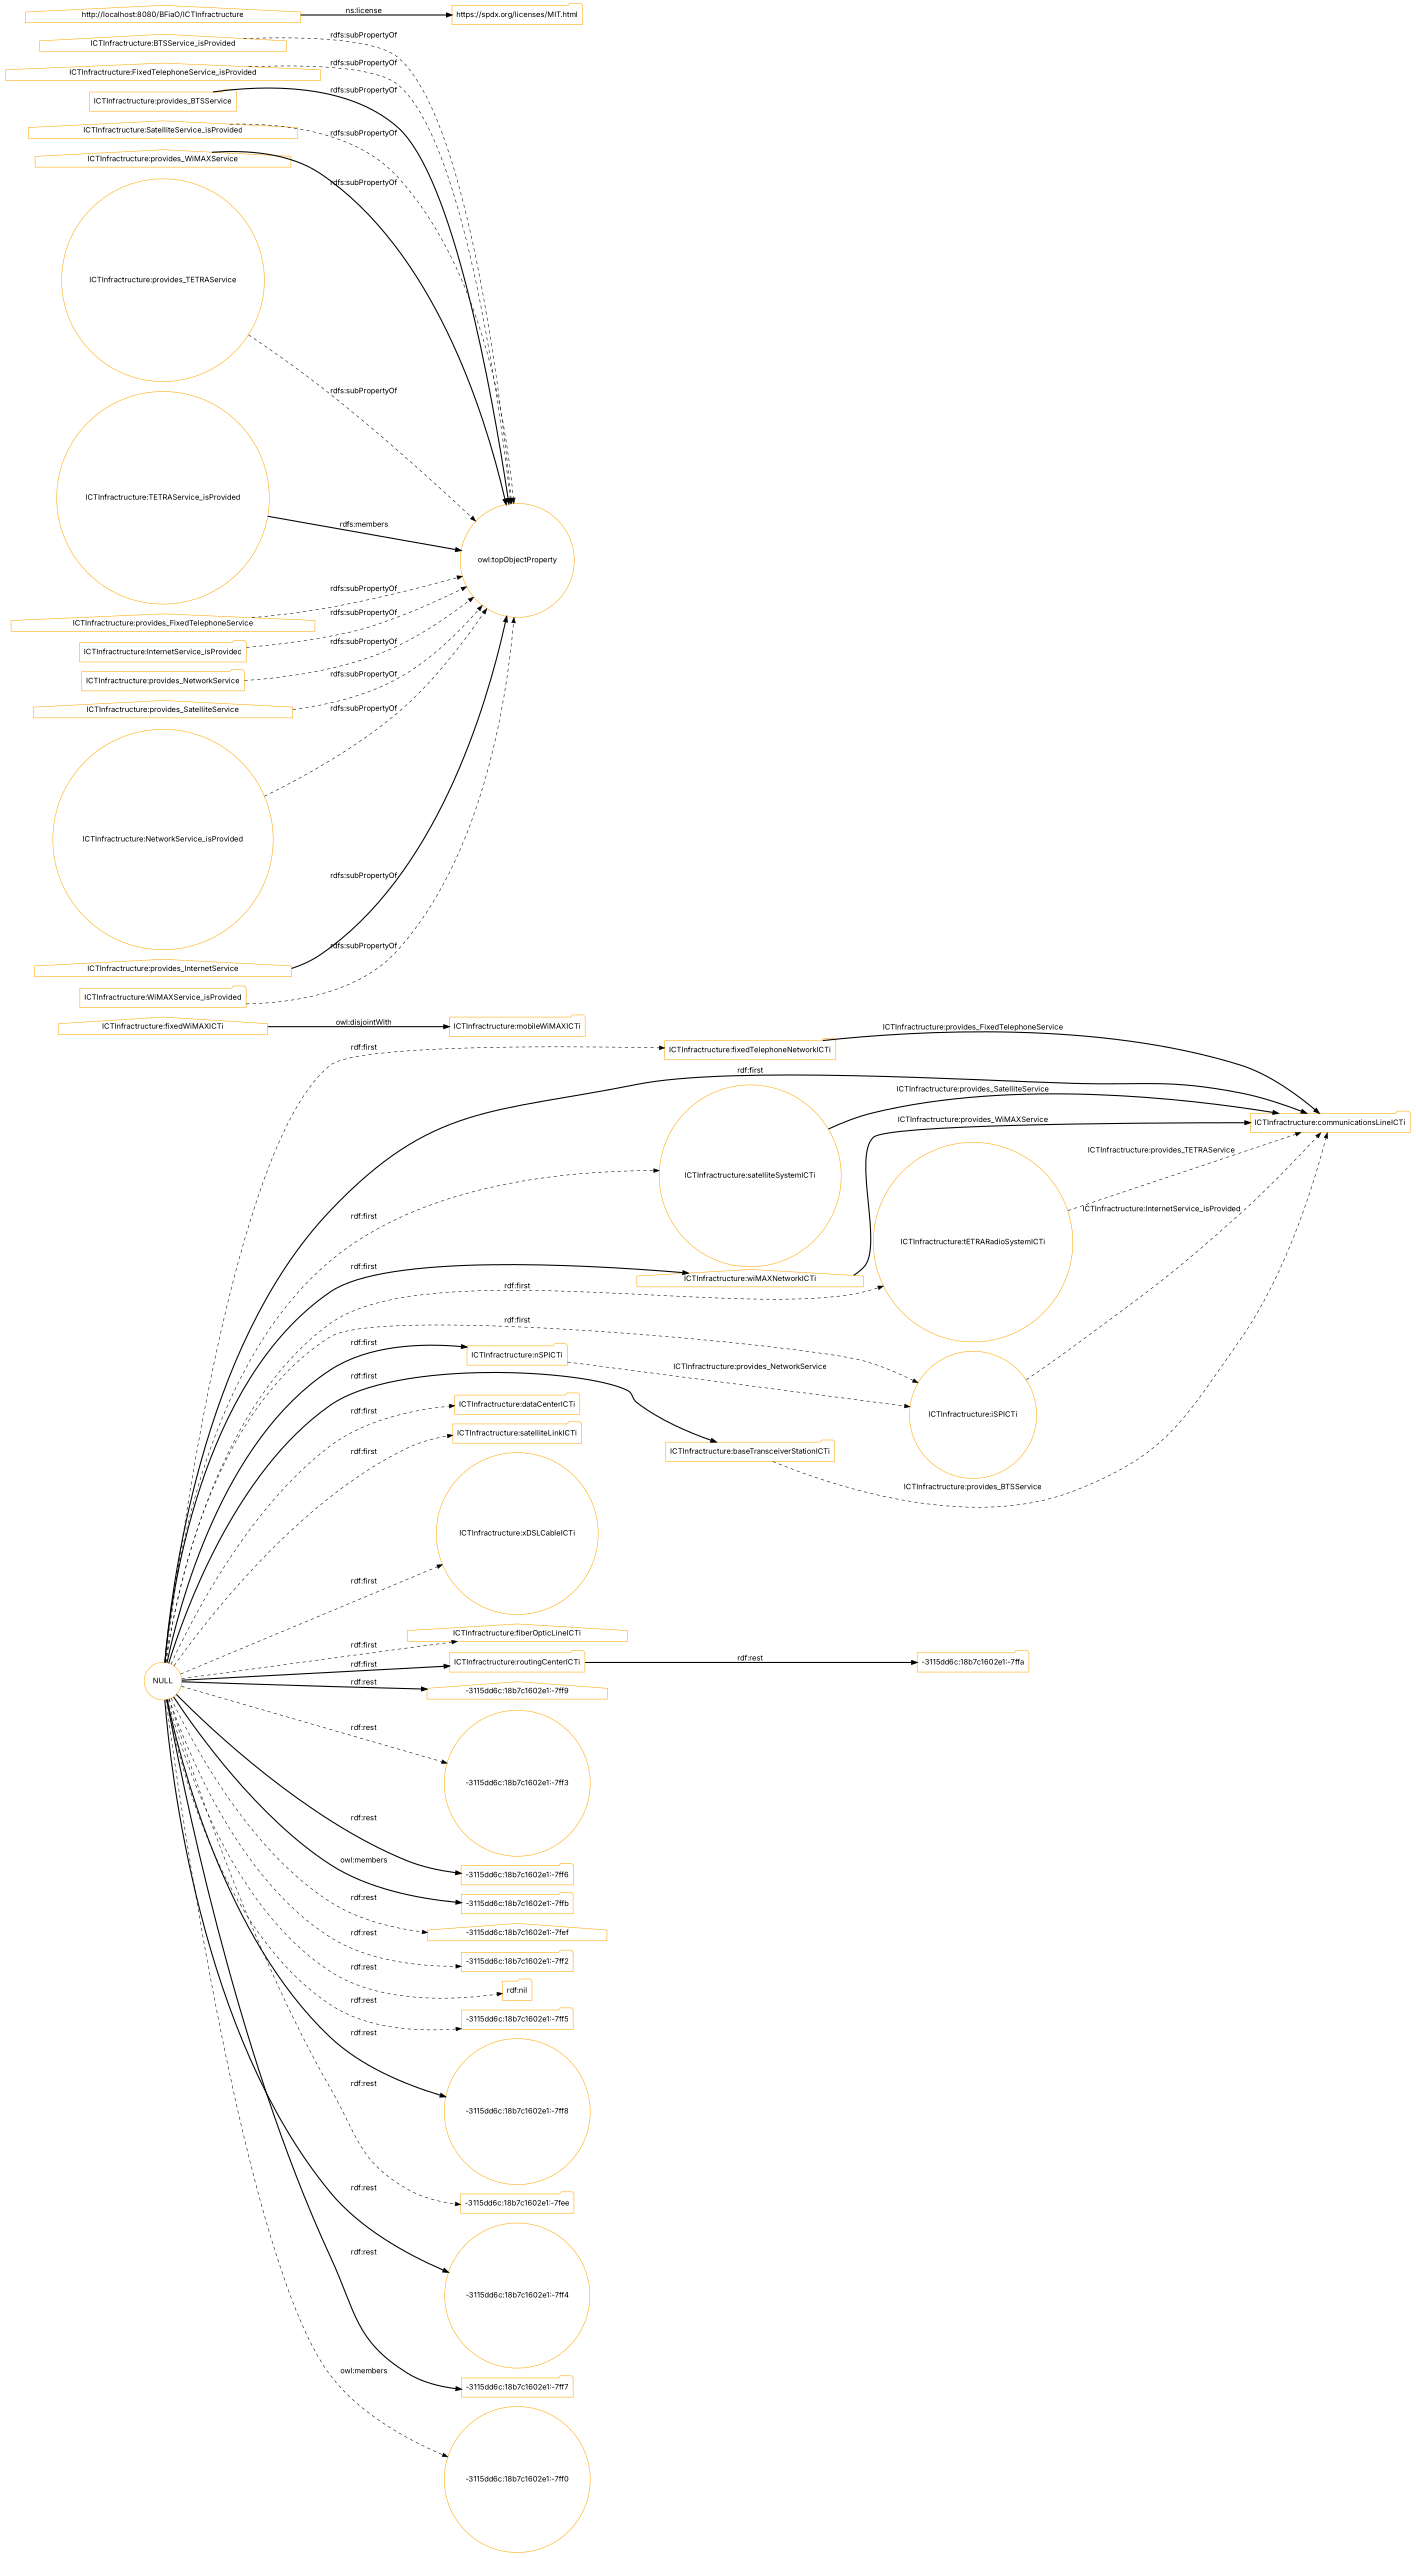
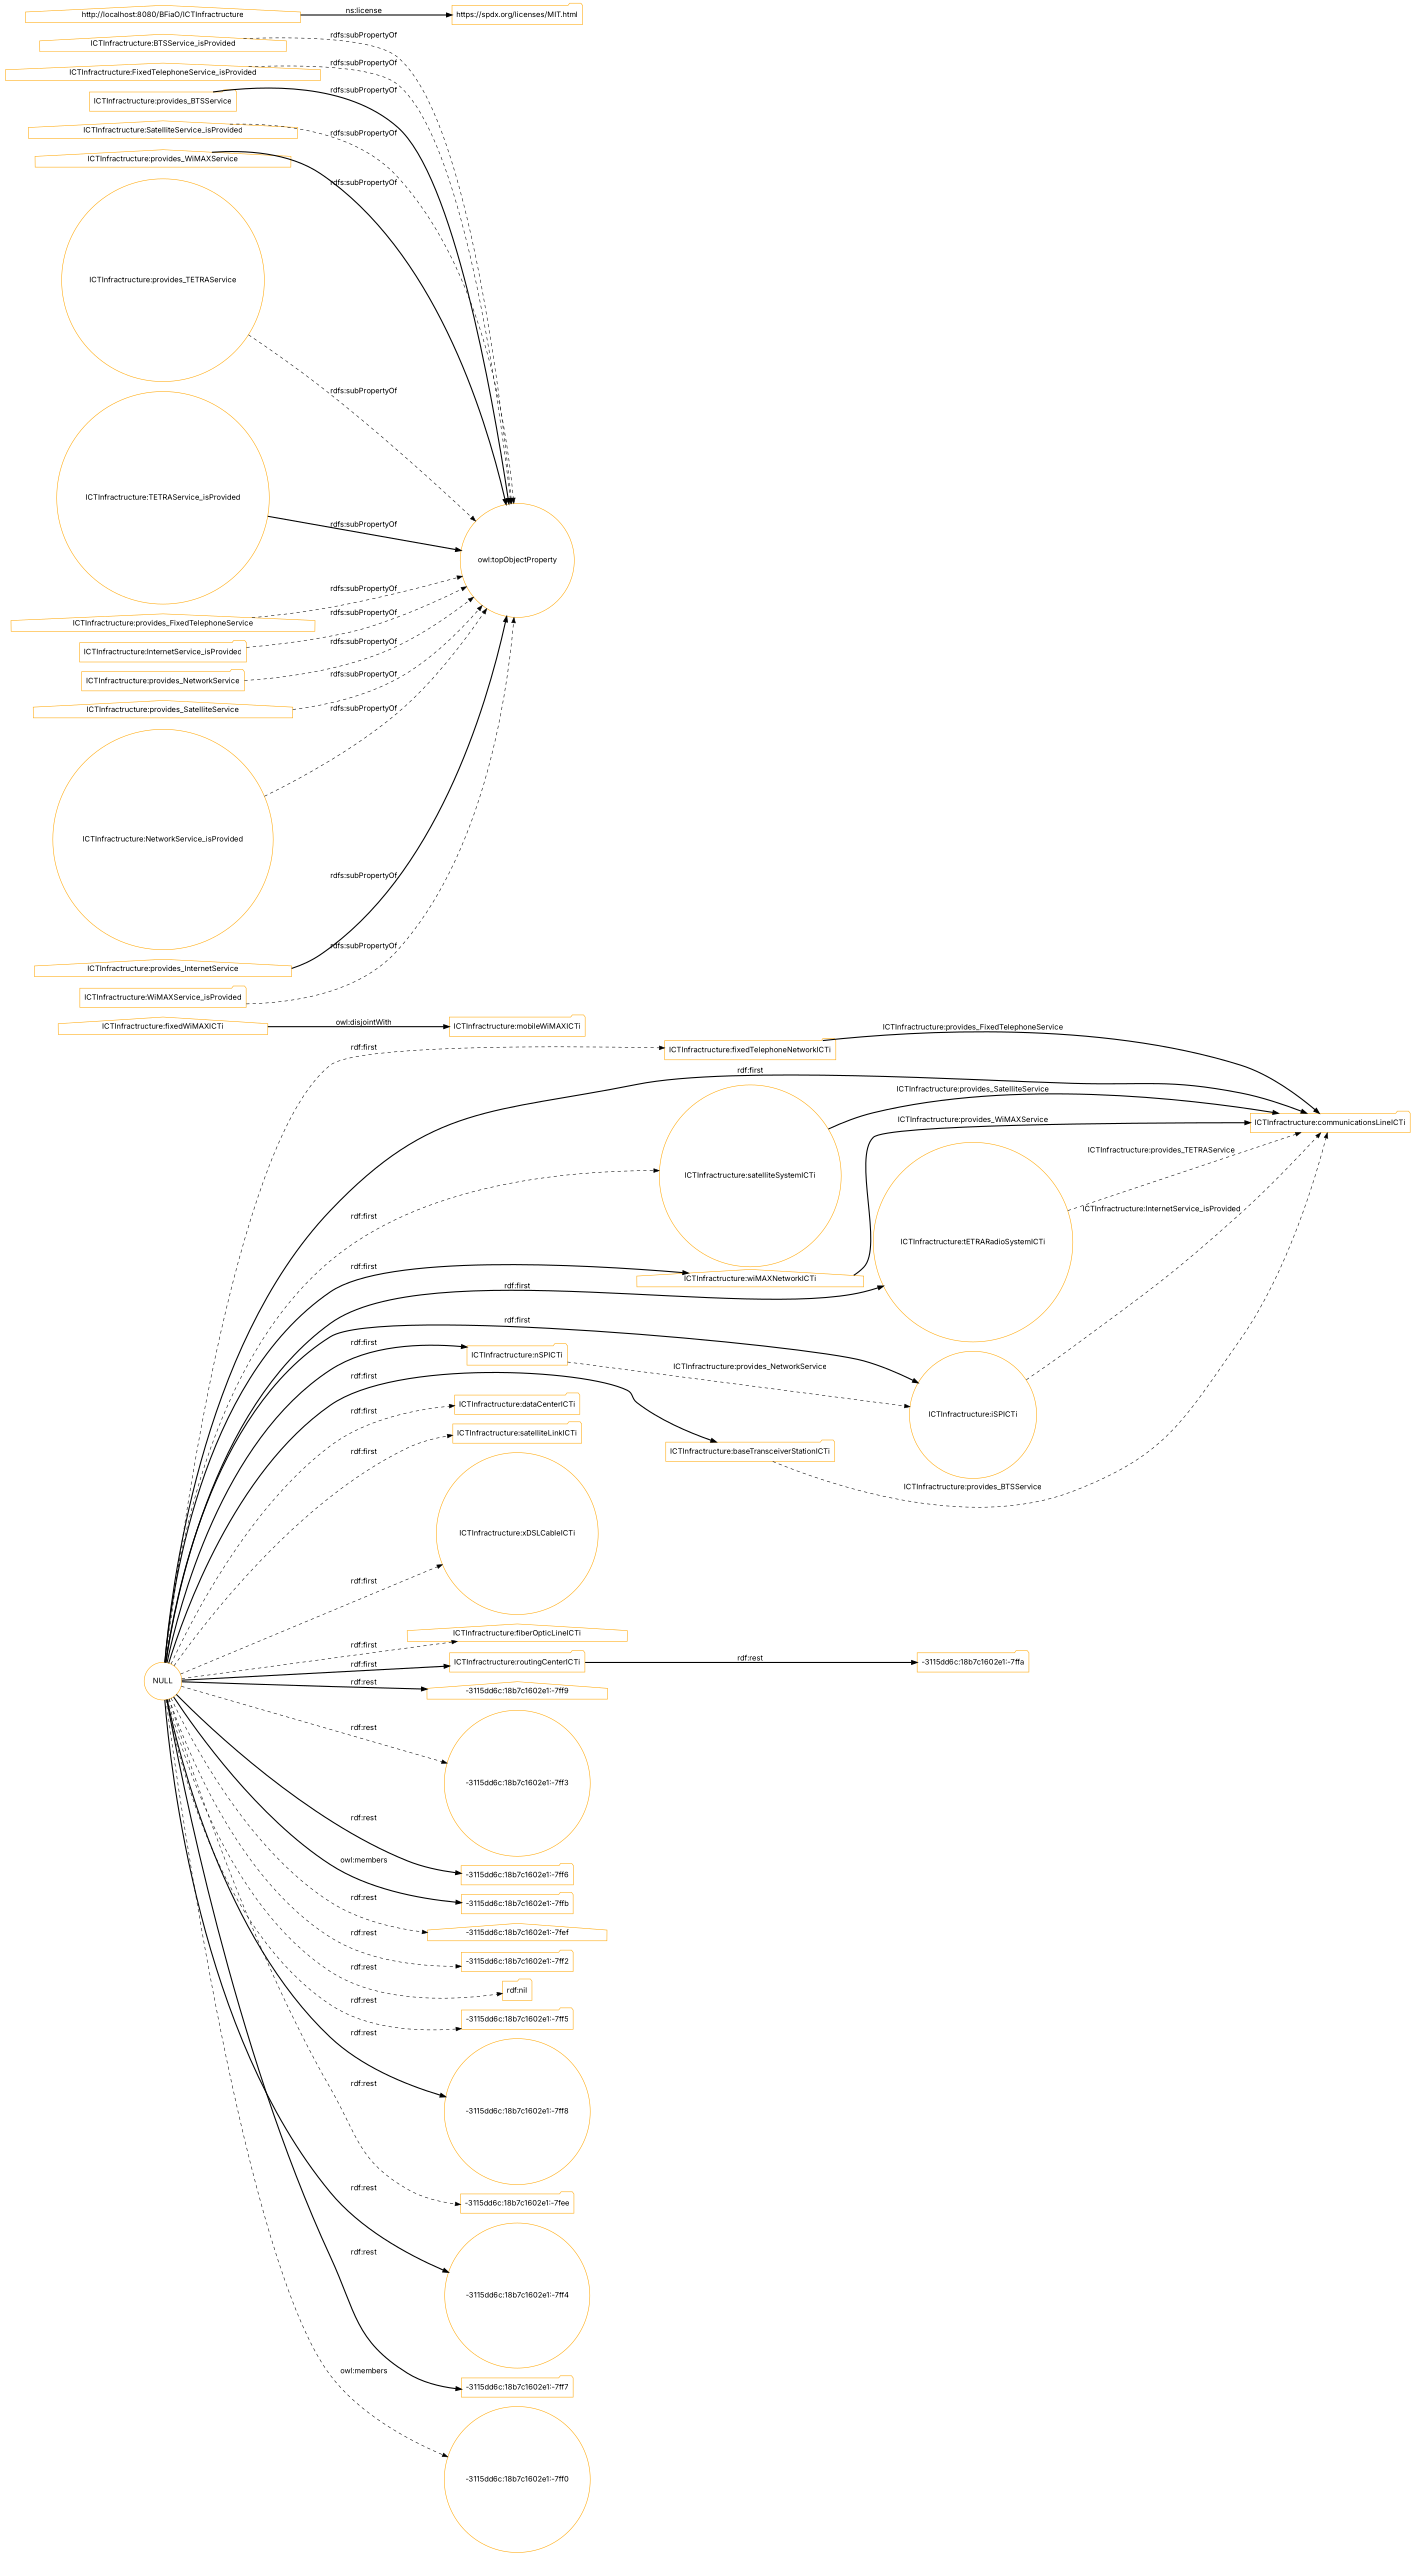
(364, 525) -> (364, 525)
(410, 1298) -> (410, 1298)
(436, 1325) -> (436, 1325)
